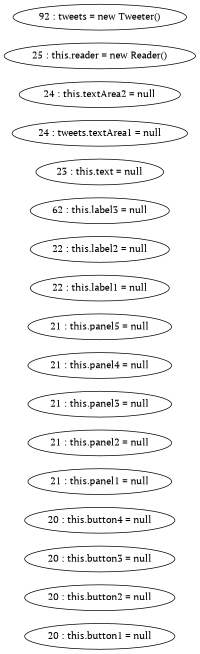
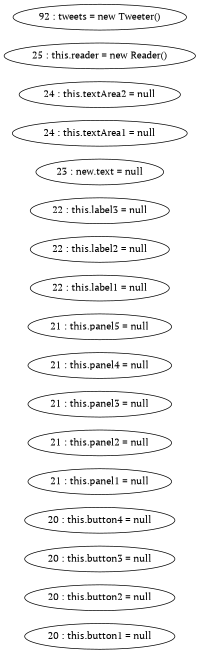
(100, 133) -> (100, 133)
(100, 172) -> (100, 172)
(100, 211) -> (100, 211)
